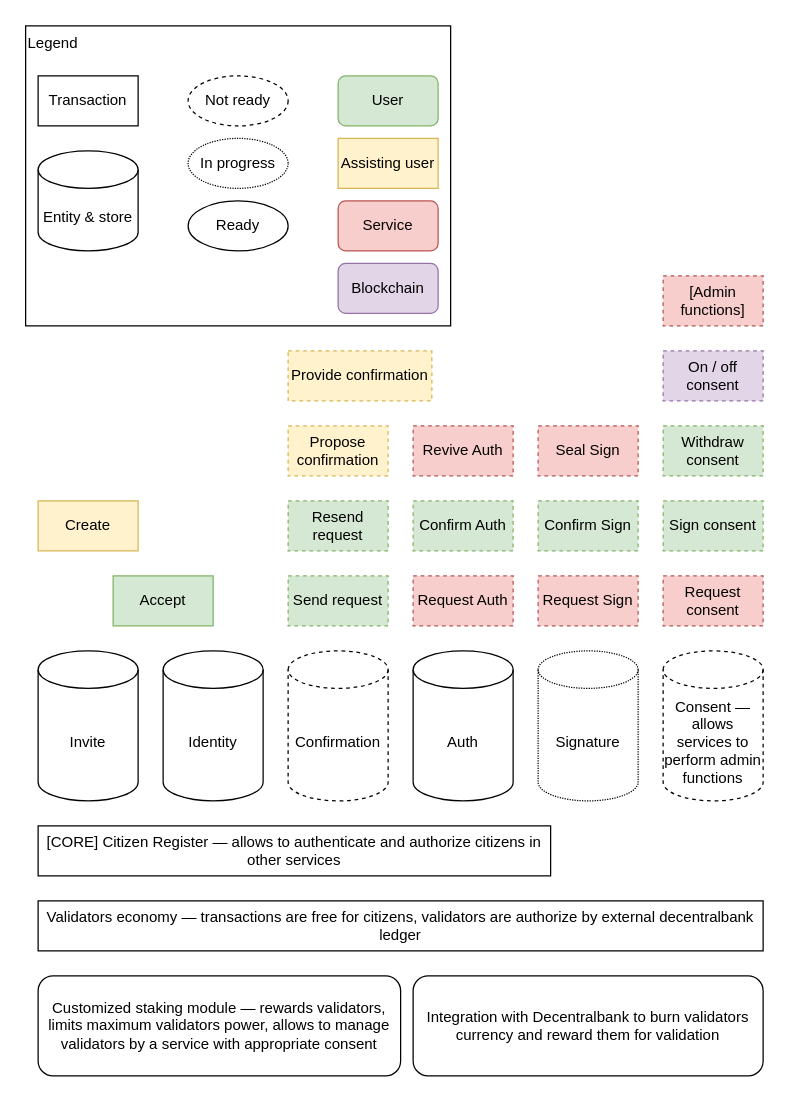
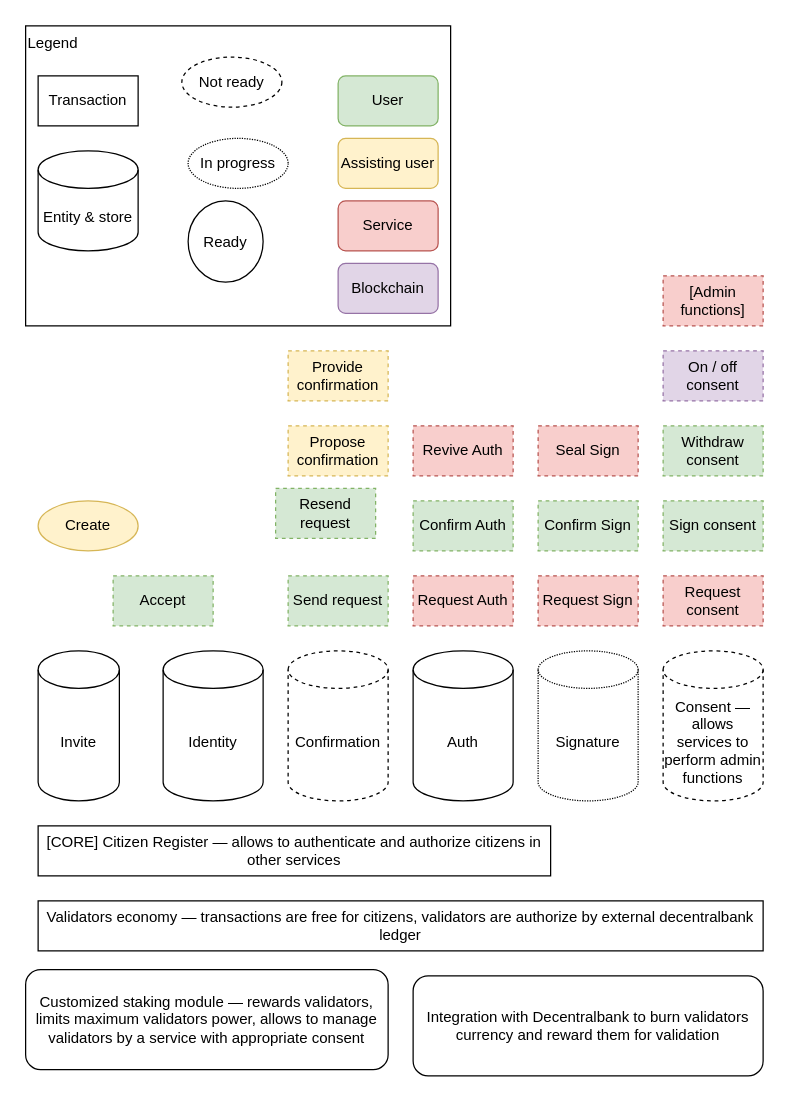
(238, 101) -> (232, 82)
(388, 163) -> (388, 163)
(238, 226) -> (226, 241)
(360, 376) -> (338, 376)
(88, 526) -> (88, 526)
(338, 526) -> (326, 513)
(163, 601) -> (163, 601)
(88, 726) -> (79, 726)
(219, 1026) -> (207, 1019)
